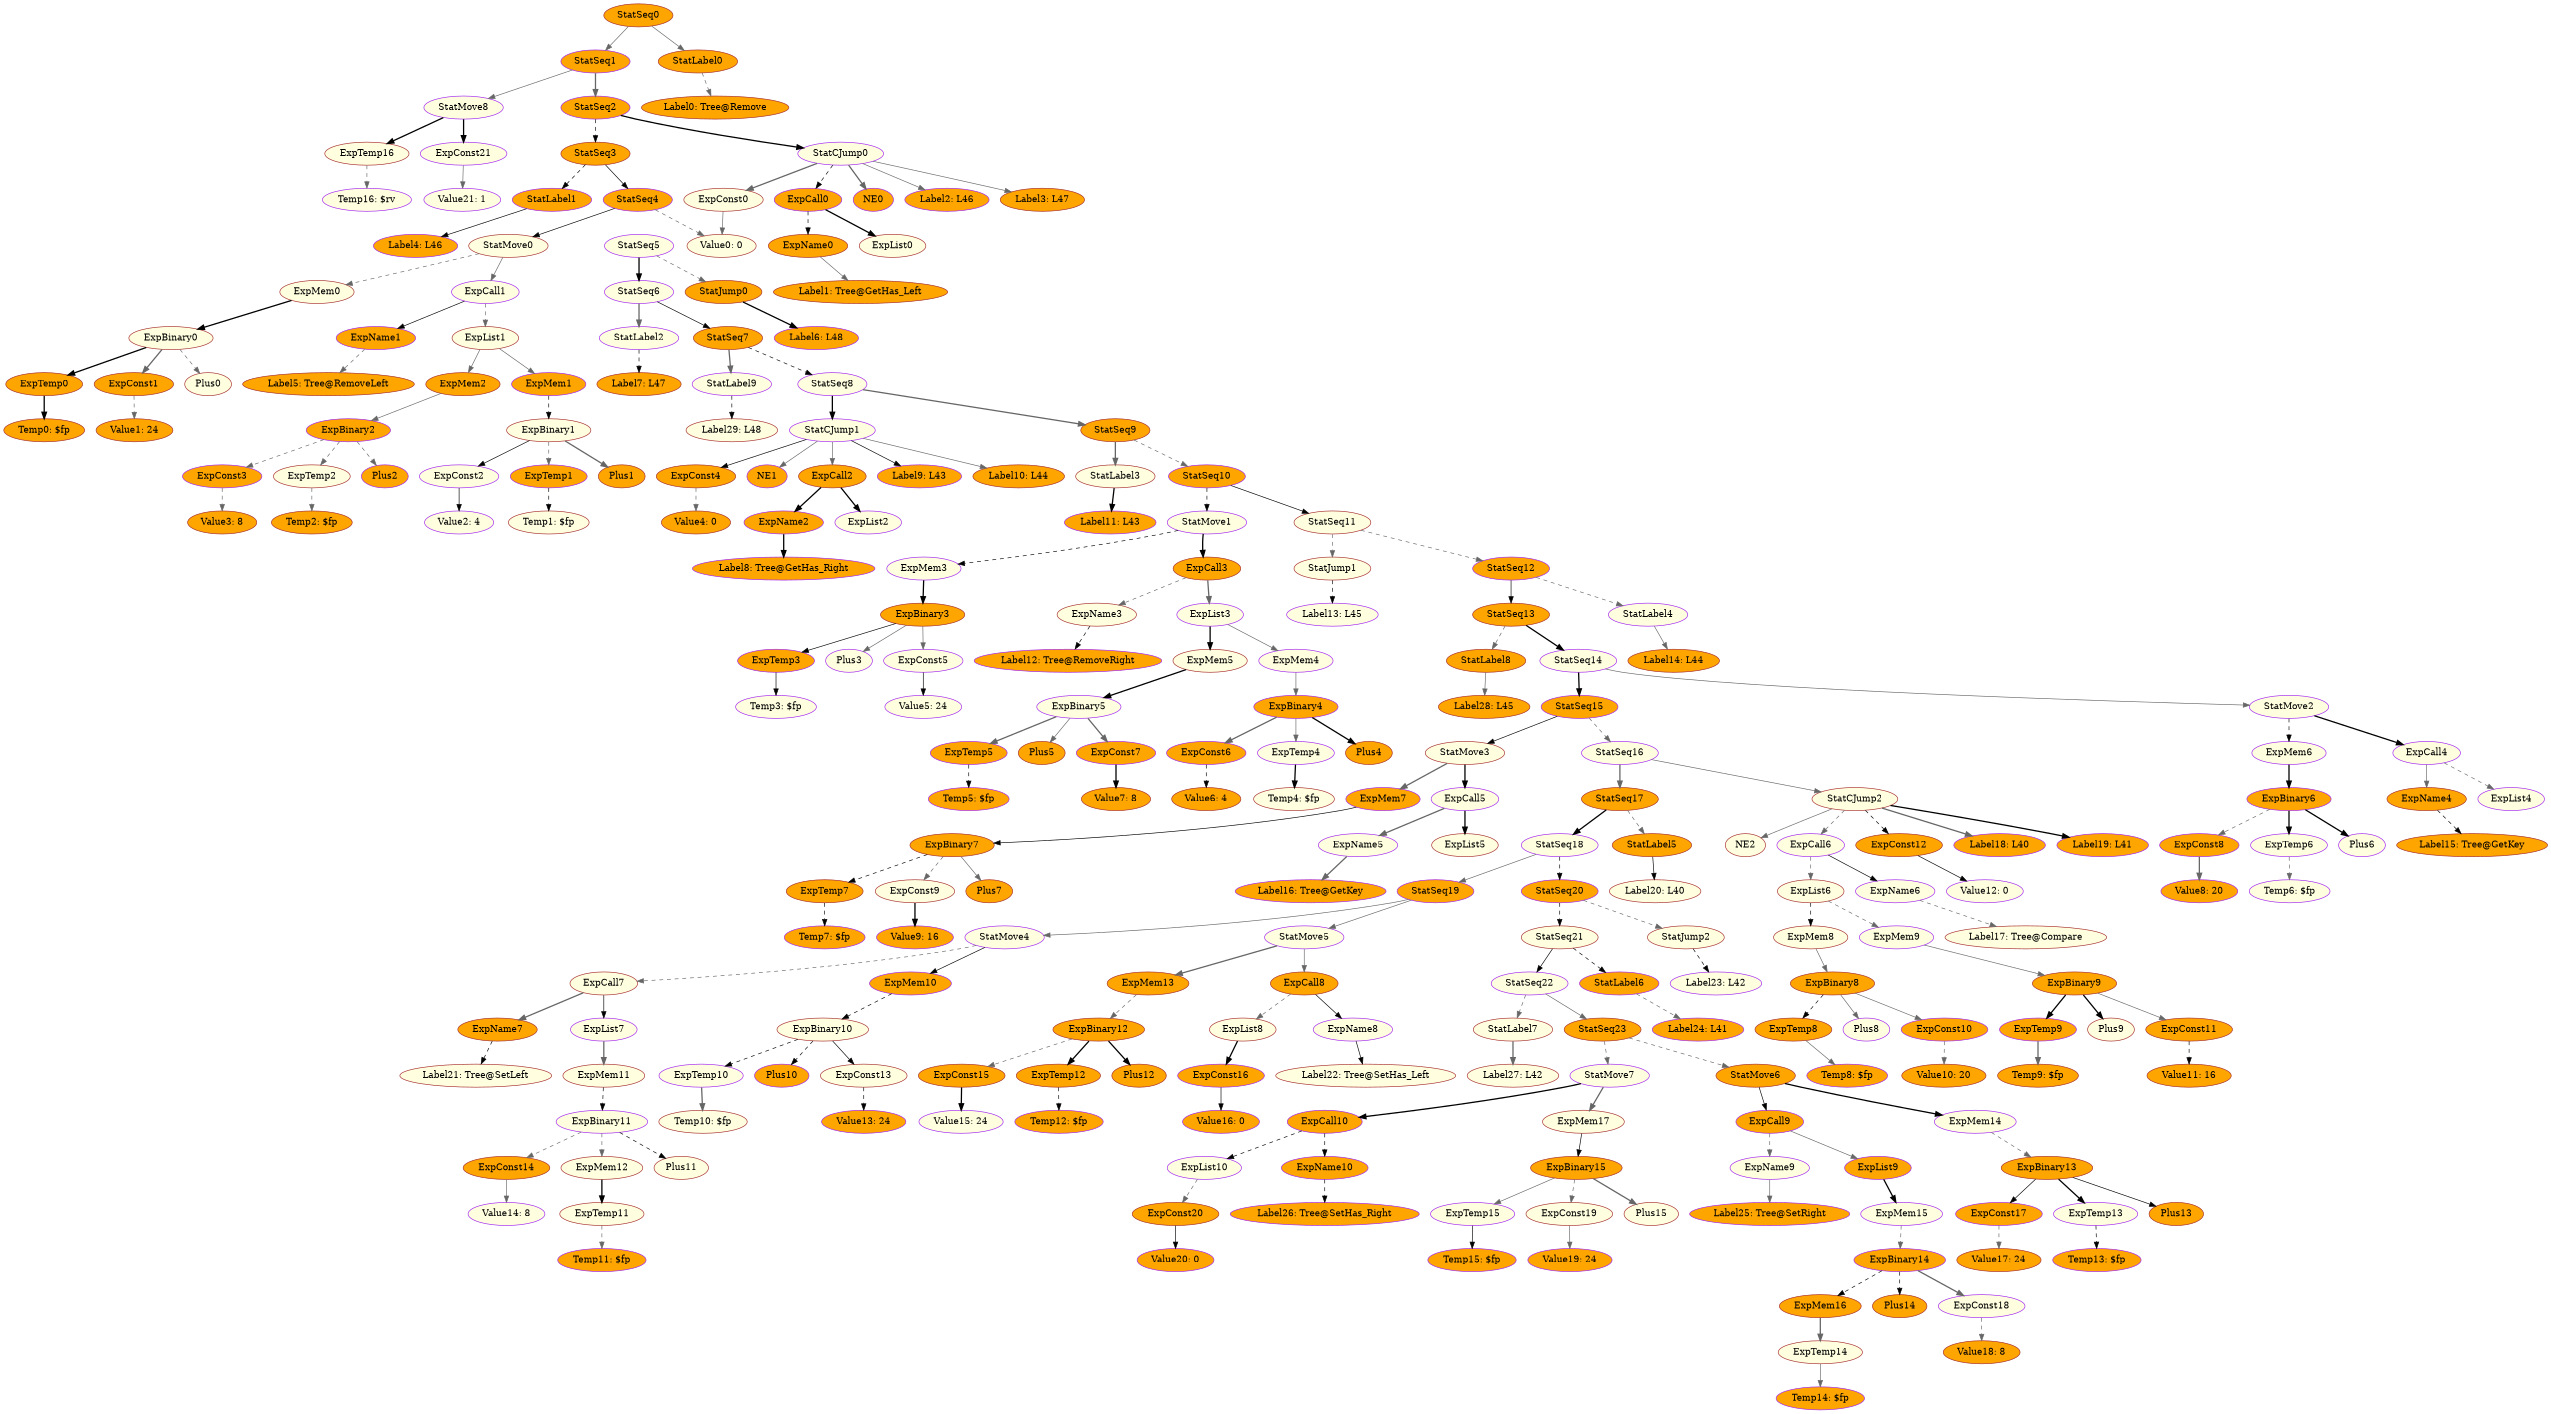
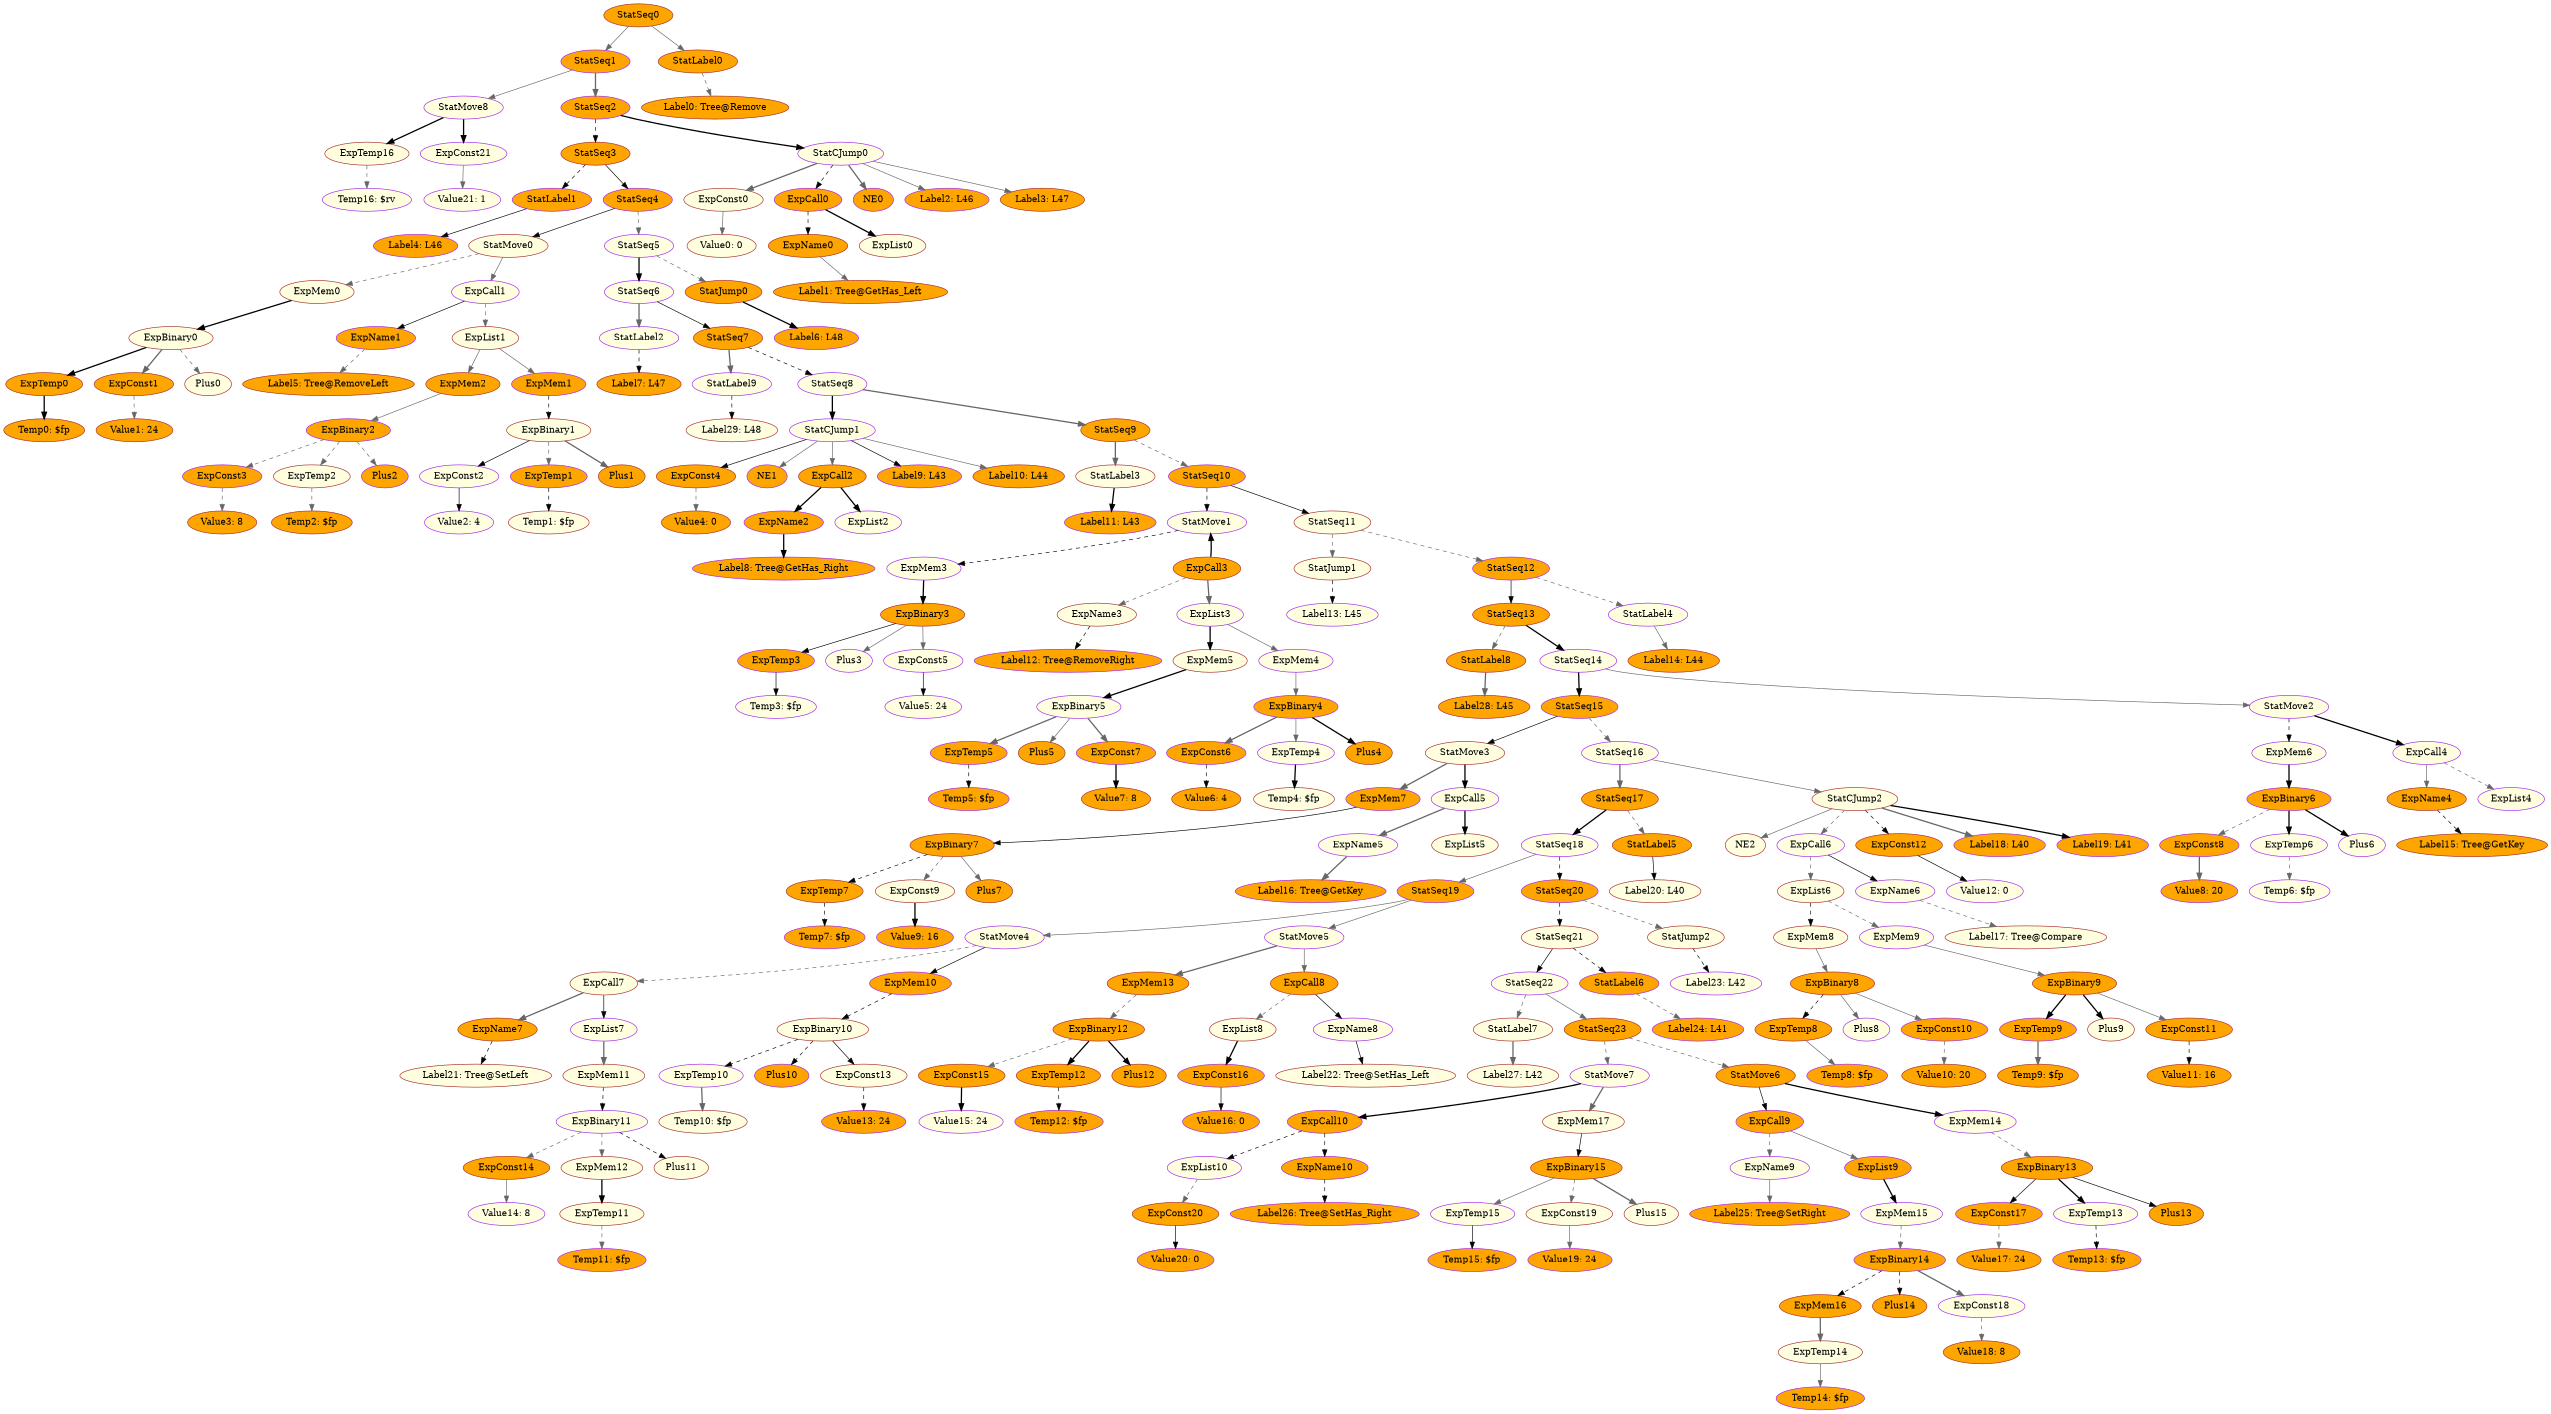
(677, 221) -> (638, 220)
(1203, 542) -> (1211, 549)
(1485, 681) -> (1485, 681)
